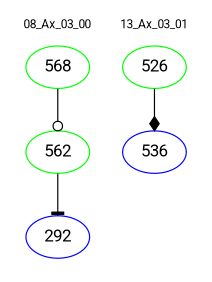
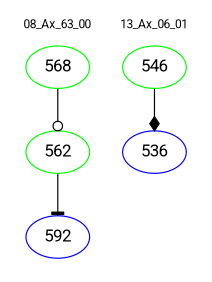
(58, 25) -> (58, 25)
(154, 25) -> (154, 25)
(154, 67) -> (154, 67)
(58, 237) -> (58, 237)
